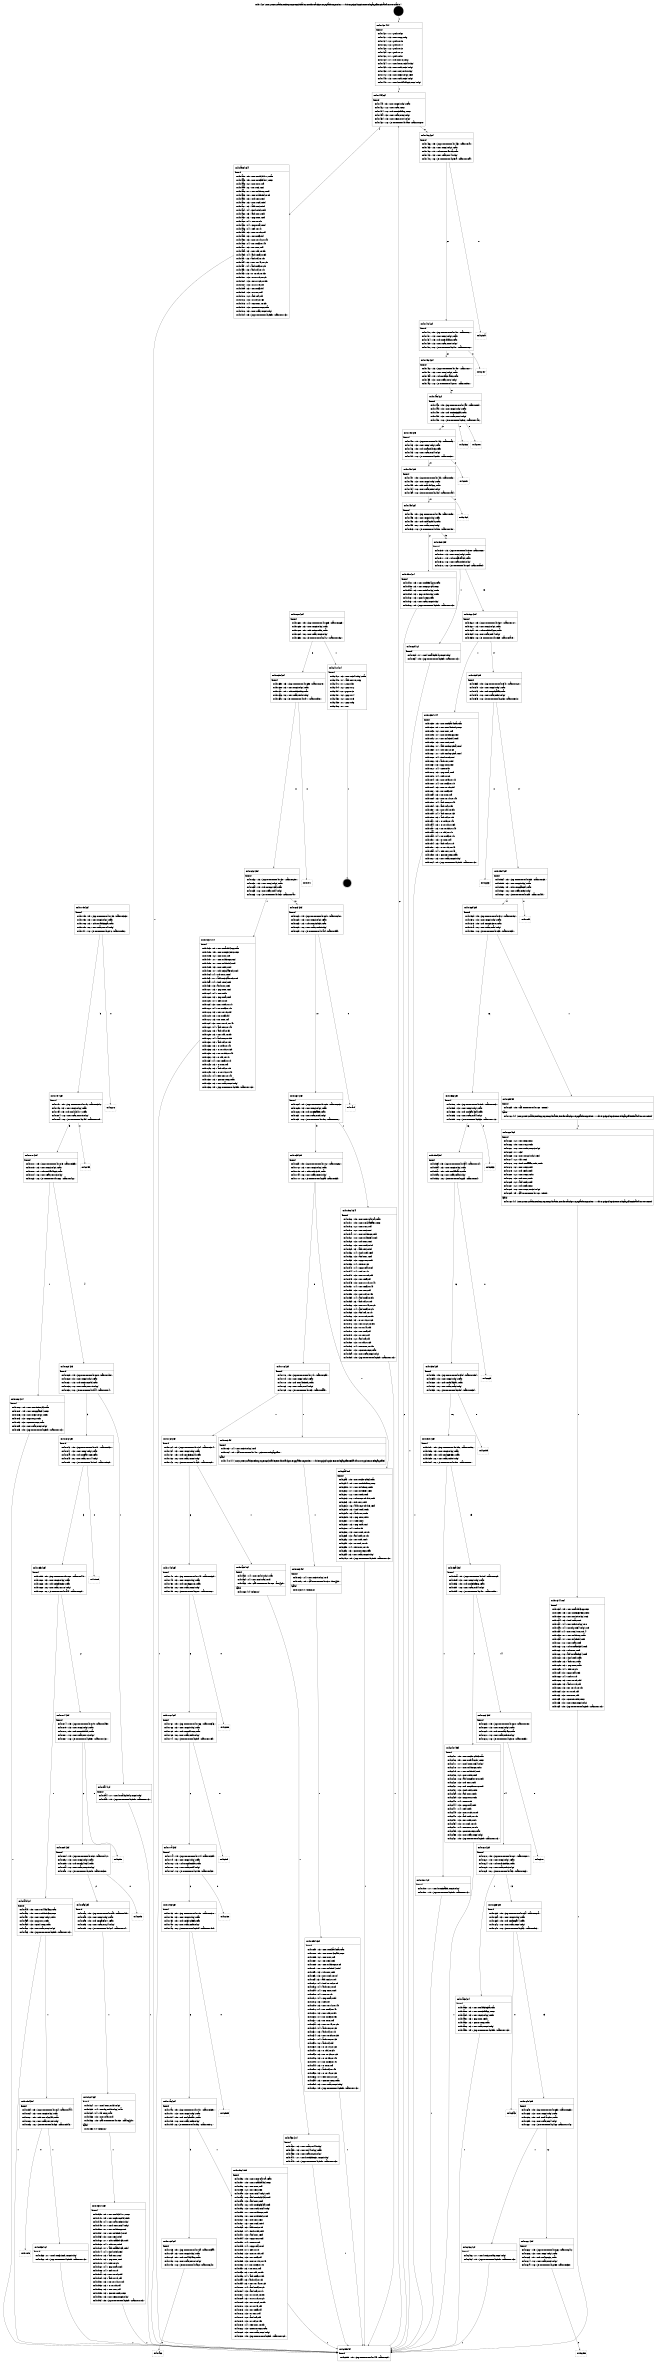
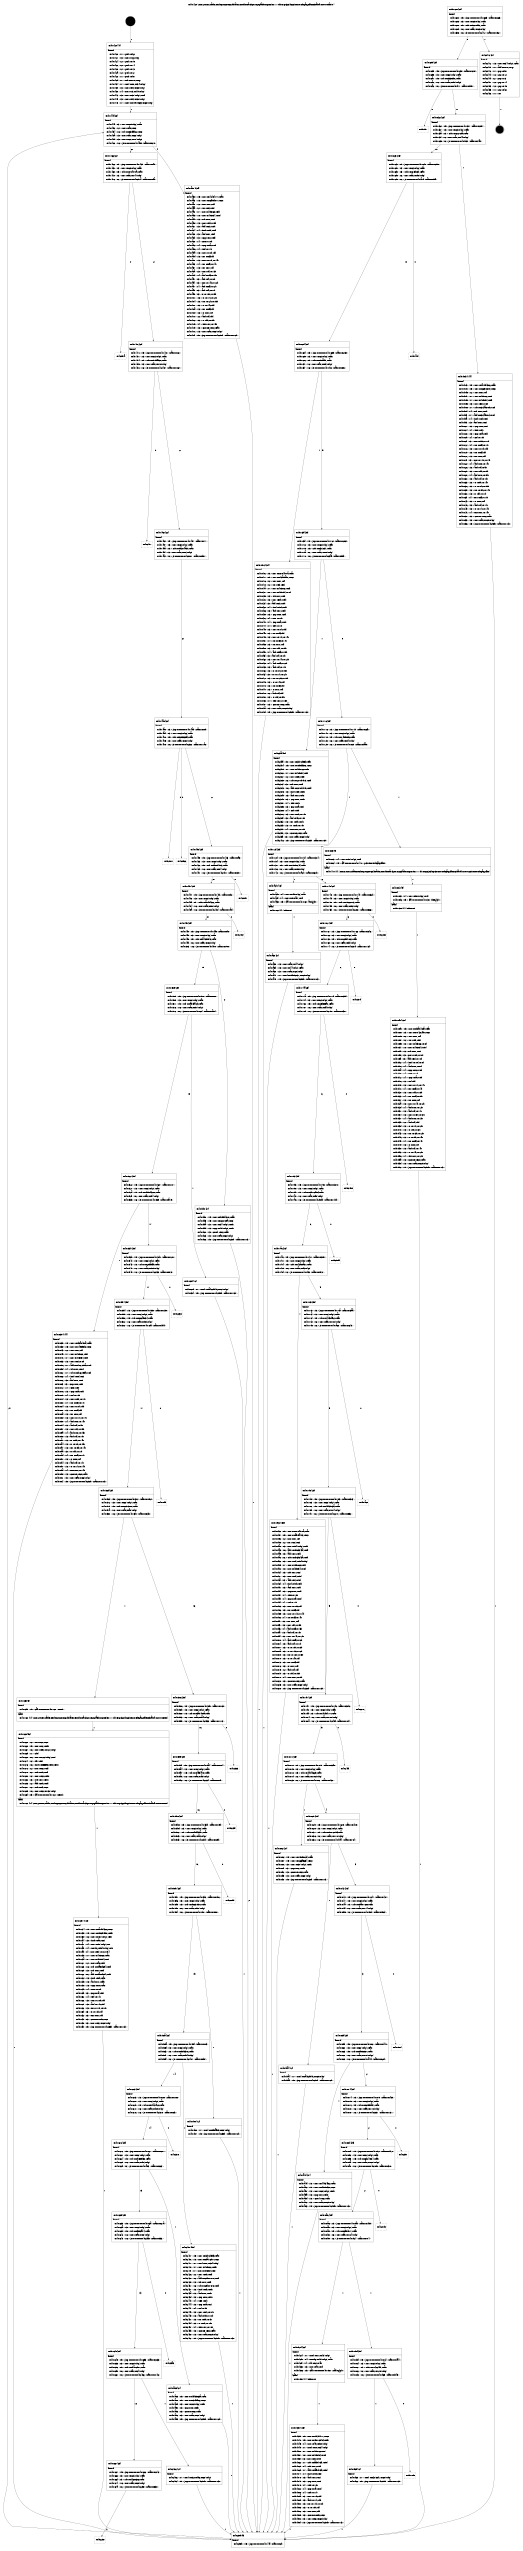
none -> (328, 1408)
(46, 2016) -> (360, 2295)
